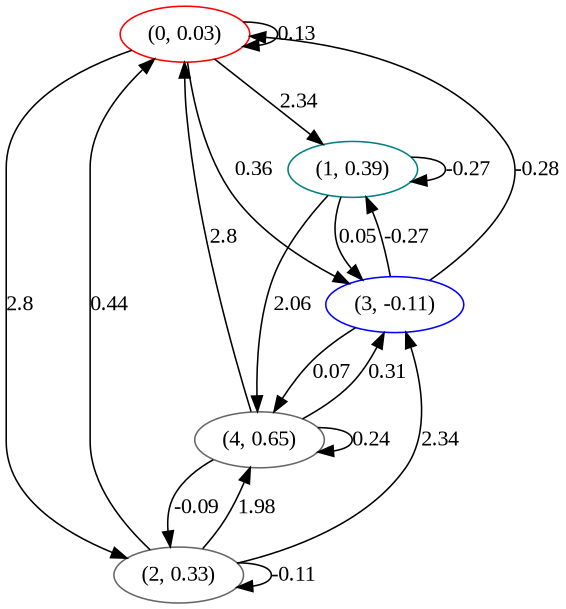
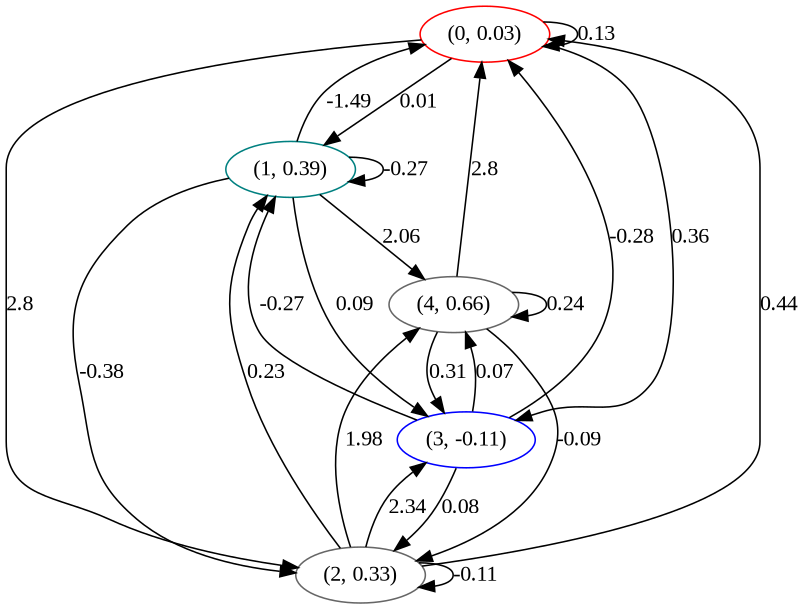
none -> (340, 80)
(299, 102) -> (419, 102)
(358, 237) -> (355, 305)
none -> (248, 387)
none -> (81, 392)
(260, 440) -> (454, 305)
none -> (436, 507)
